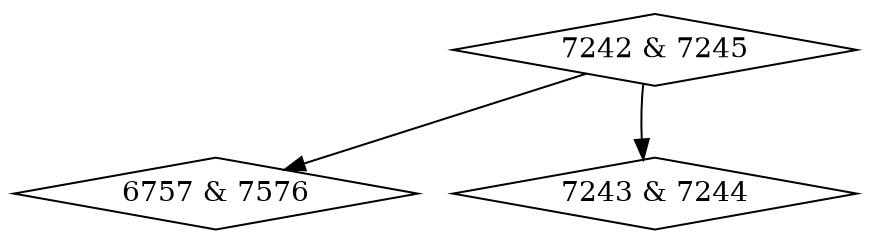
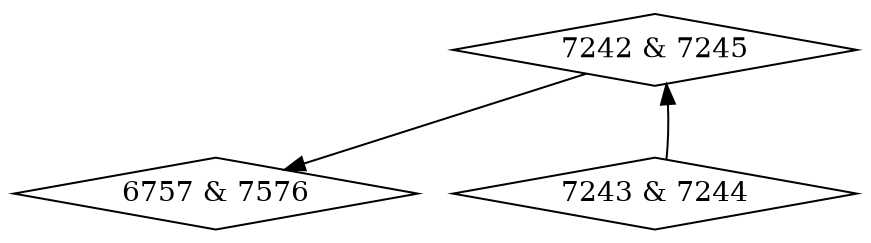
(642, 112) -> (668, 132)
